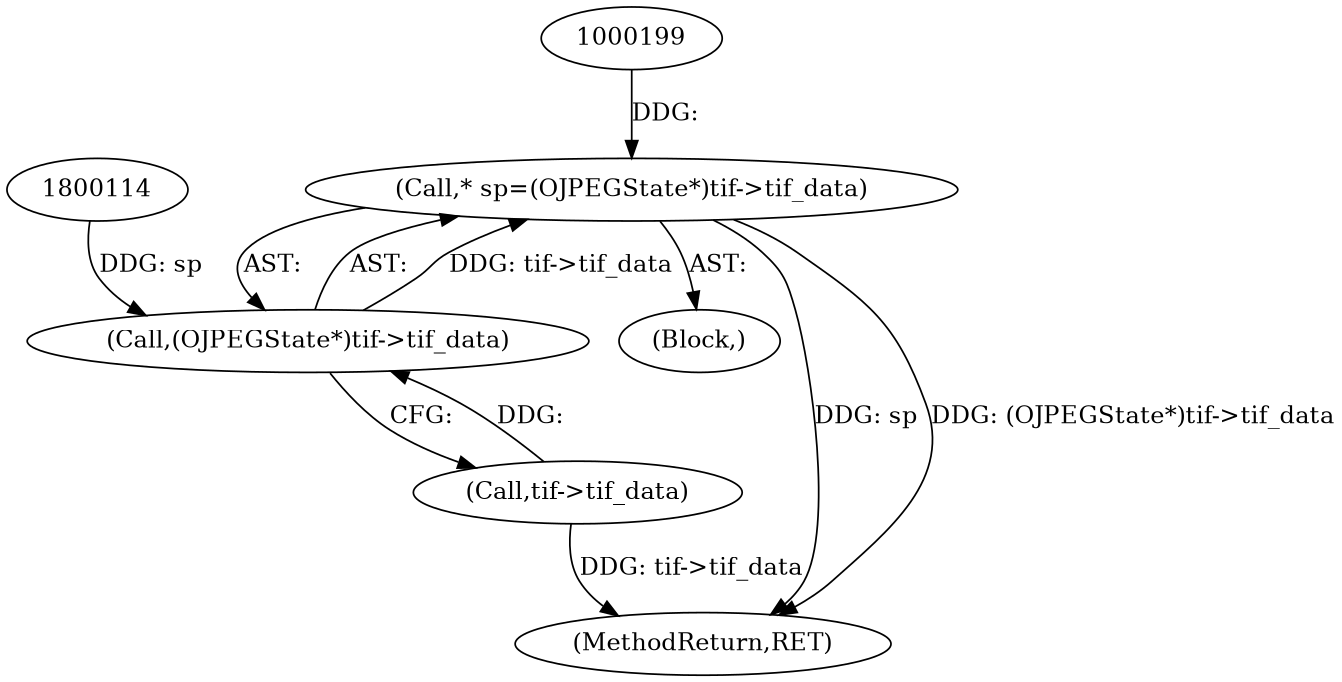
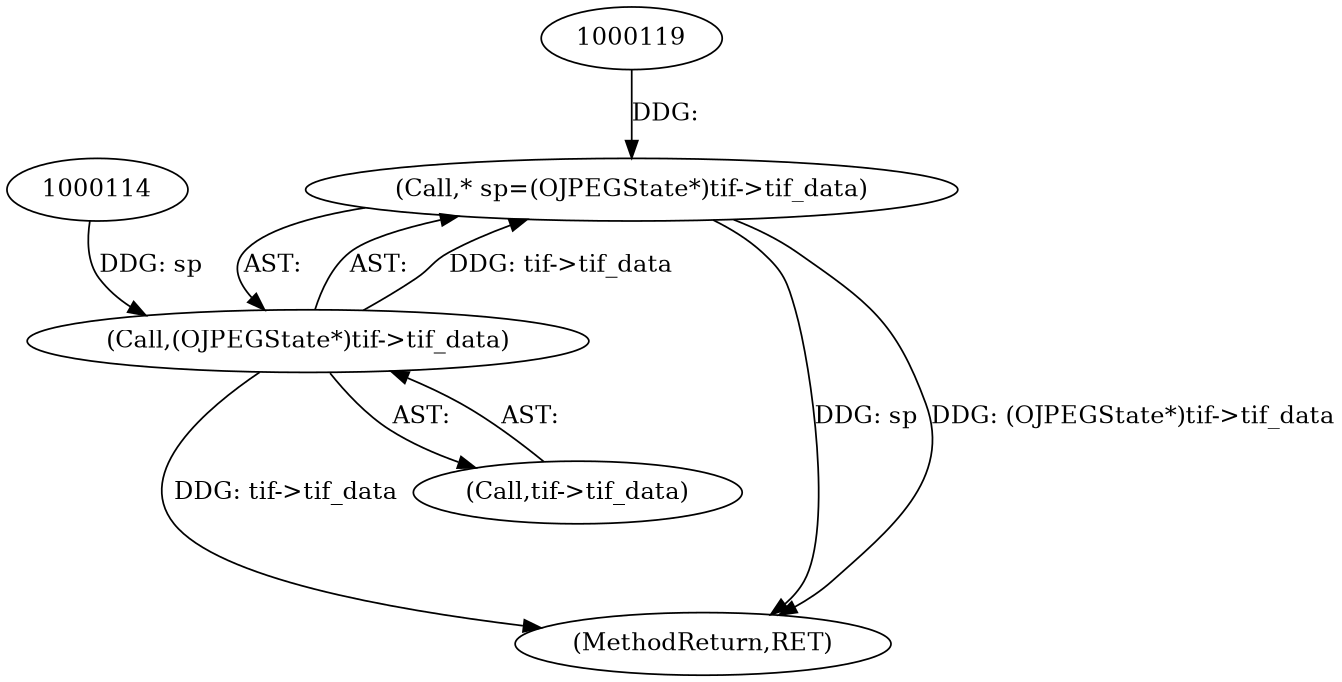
(632, 38) -> (632, 38)
(97, 190) -> (97, 190)
(700, 341) -> none
(425, 417) -> (425, 417)
(534, 417) -> (534, 417)
(574, 570) -> (248, 568)
